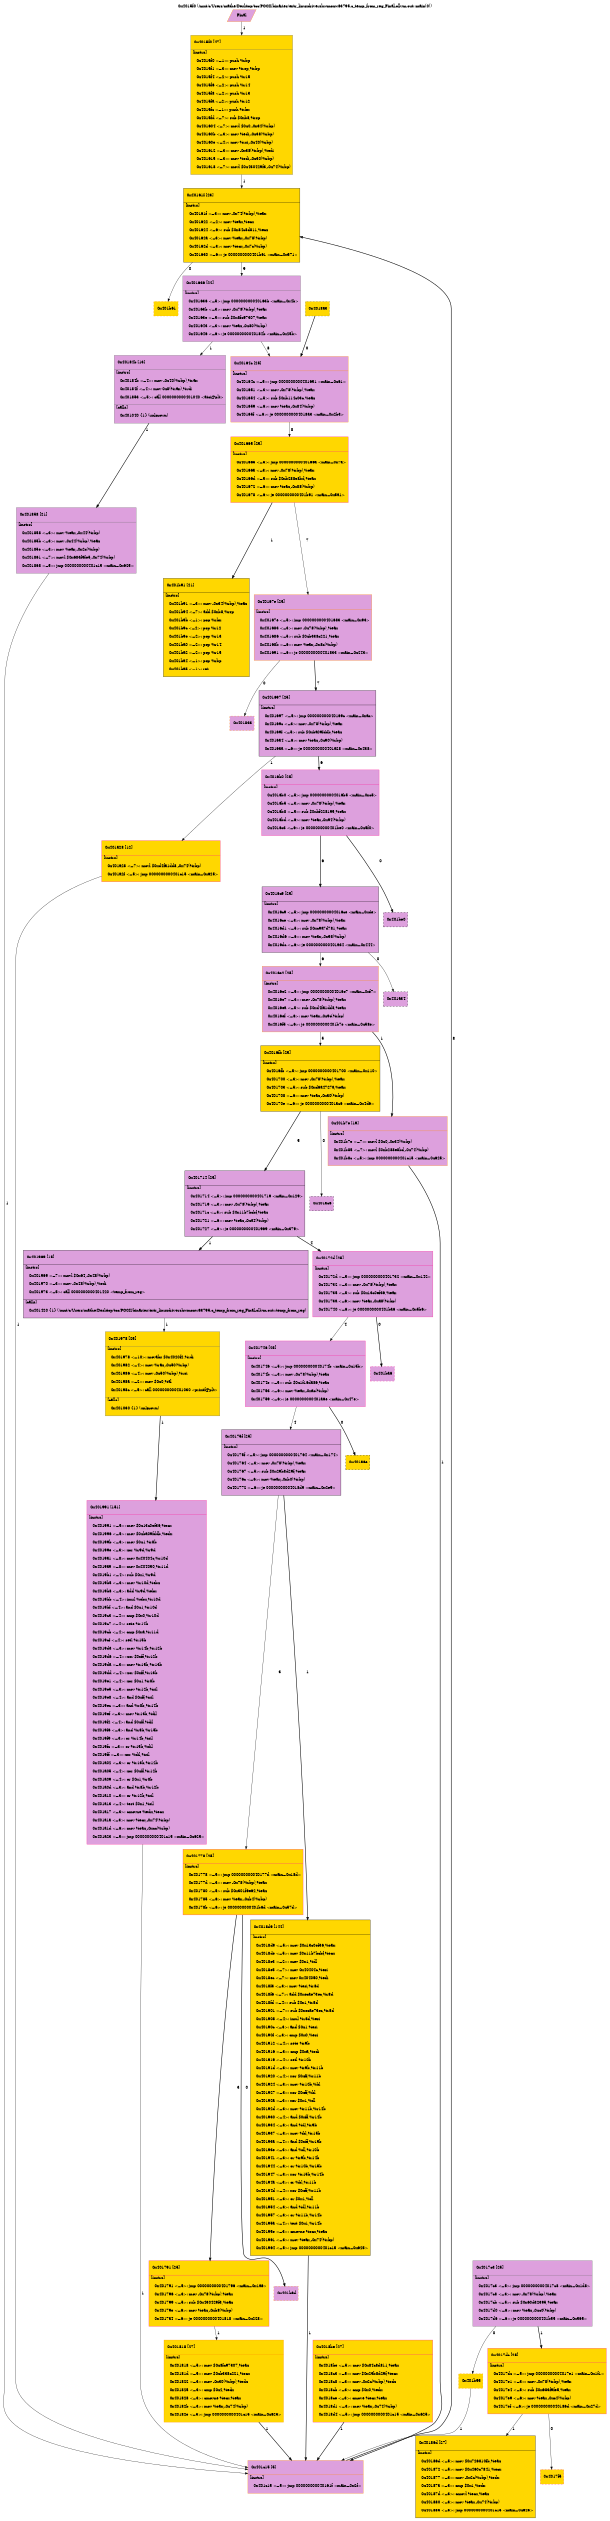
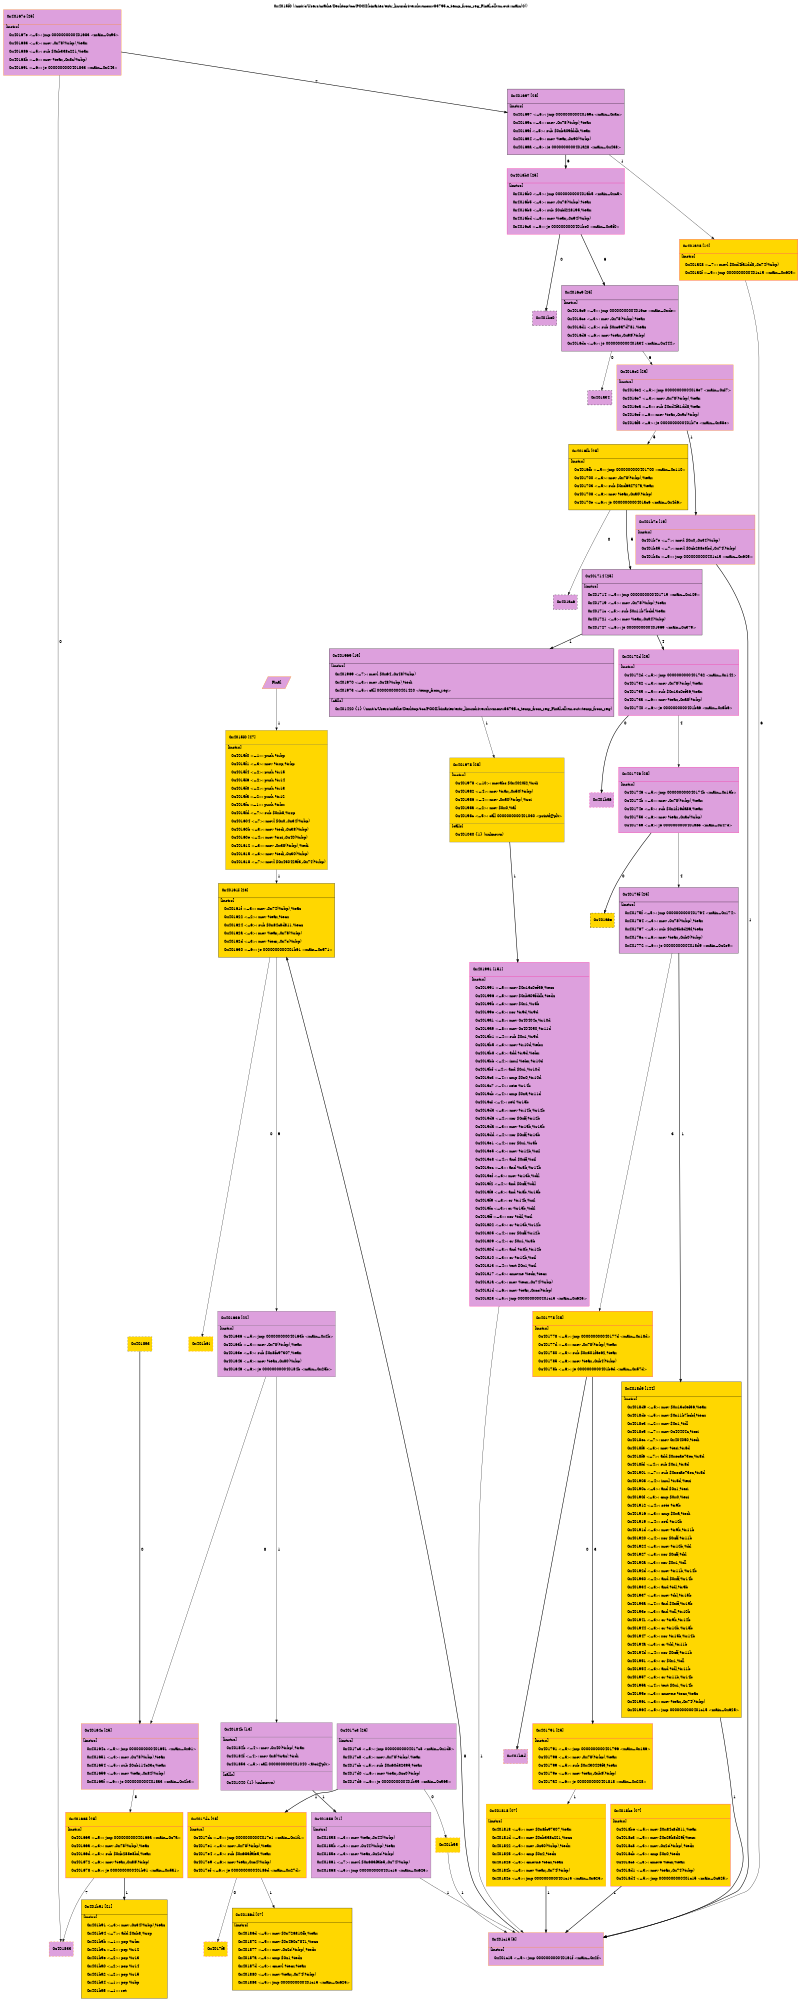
(301, 547) -> (75, 1907)
(18, 1325) -> (761, 723)
